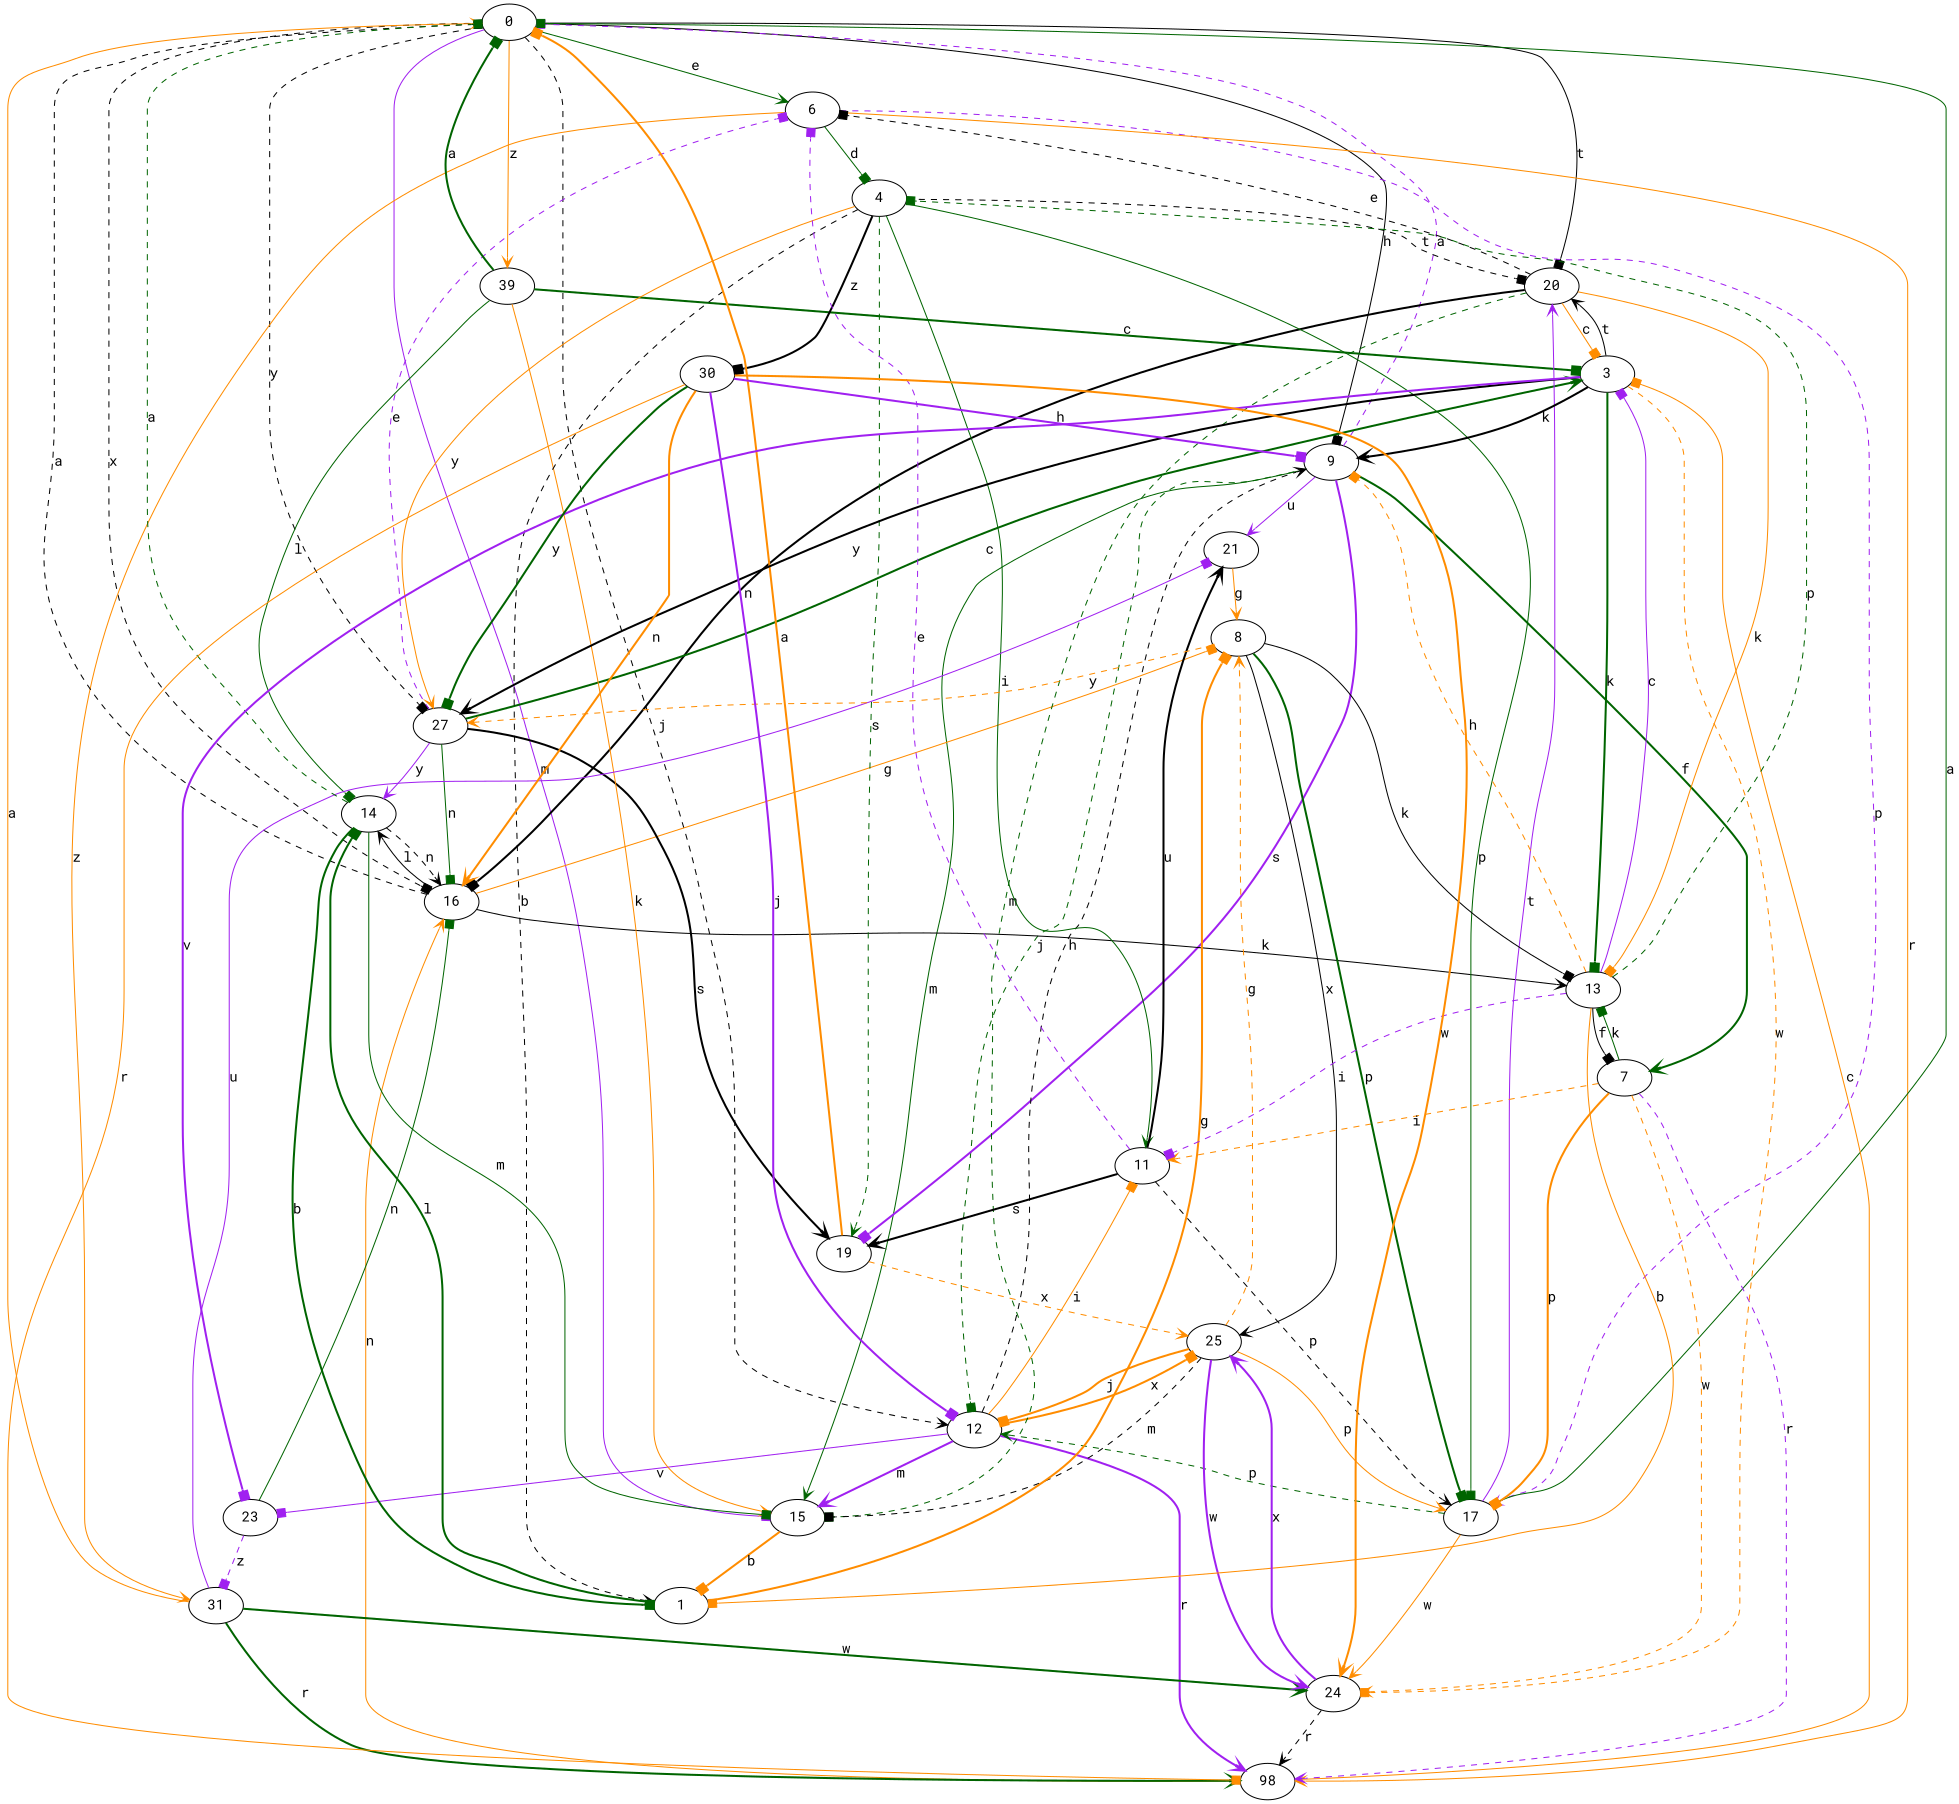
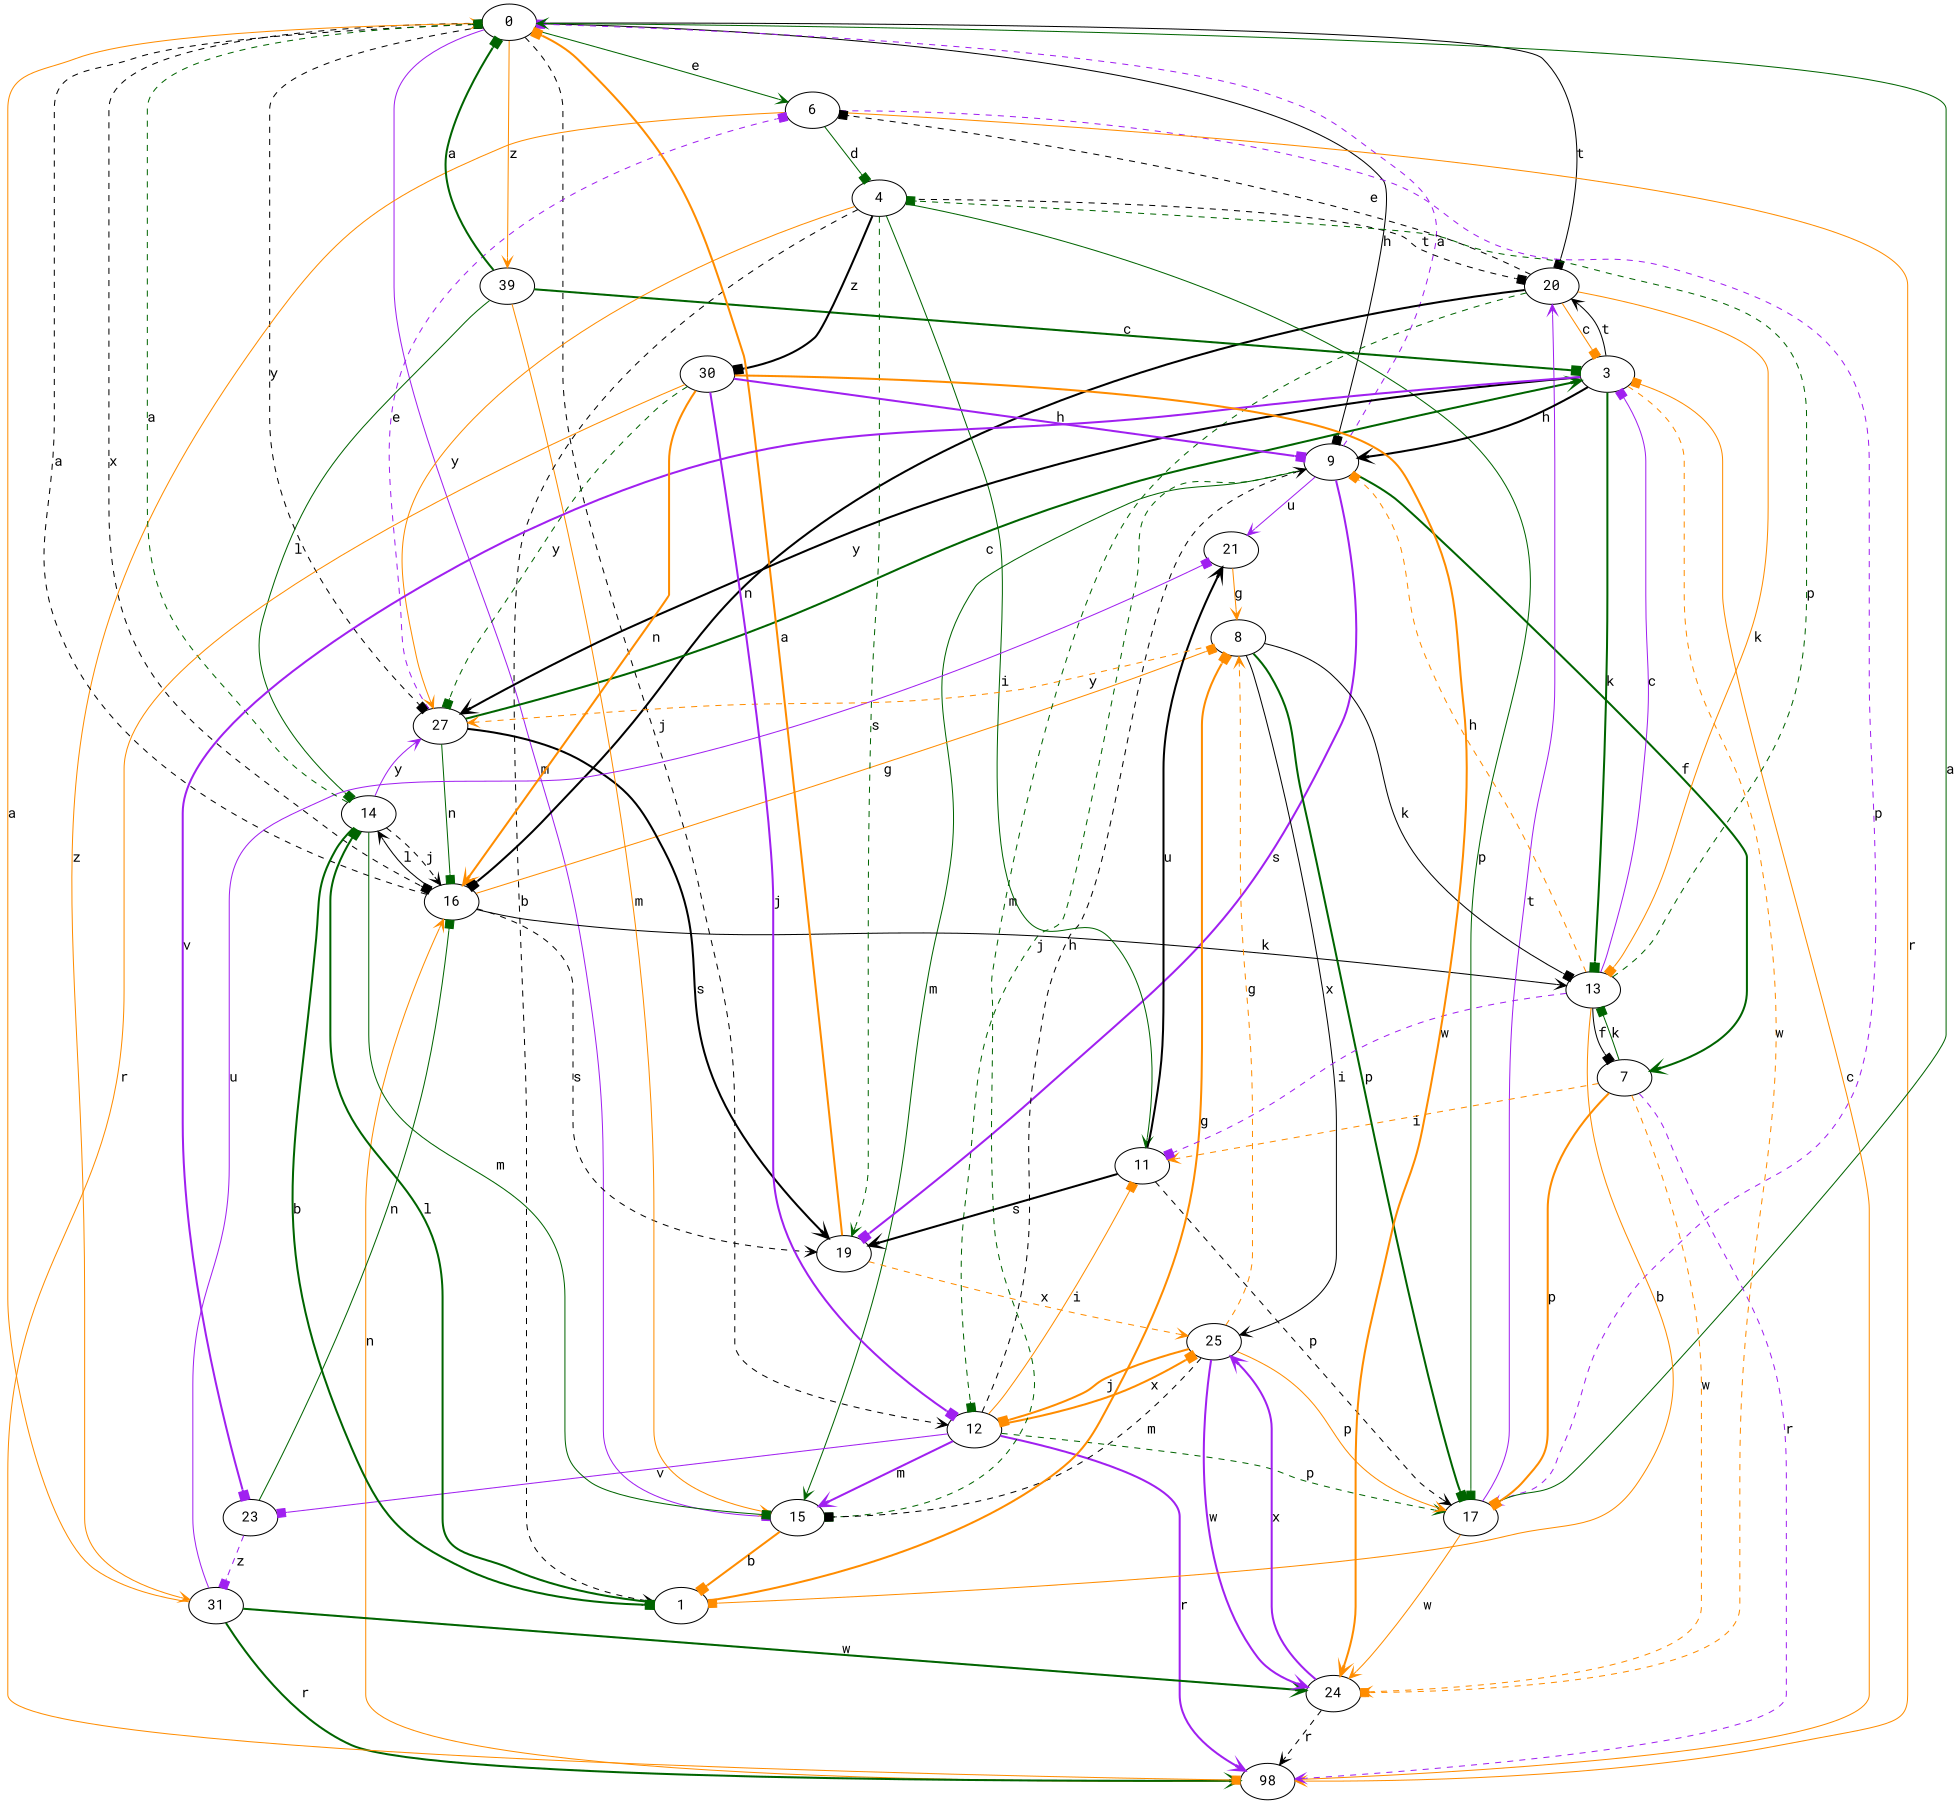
(1946, 201) -> (1946, 201)
(1546, 418) -> (1546, 418)
(553, 530) -> (553, 530)
(914, 655) -> none
(411, 768) -> (390, 768)
(430, 858) -> (430, 858)
(639, 902) -> (639, 902)
none -> (575, 1134)
(1227, 1476) -> (1220, 1459)
